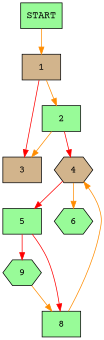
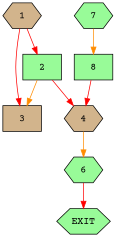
(41, 16) -> none
(41, 67) -> (22, 16)
(50, 90) -> (31, 38)
(22, 221) -> none
none -> (84, 221)
(95, 250) -> (89, 89)
(22, 273) -> (94, 16)
